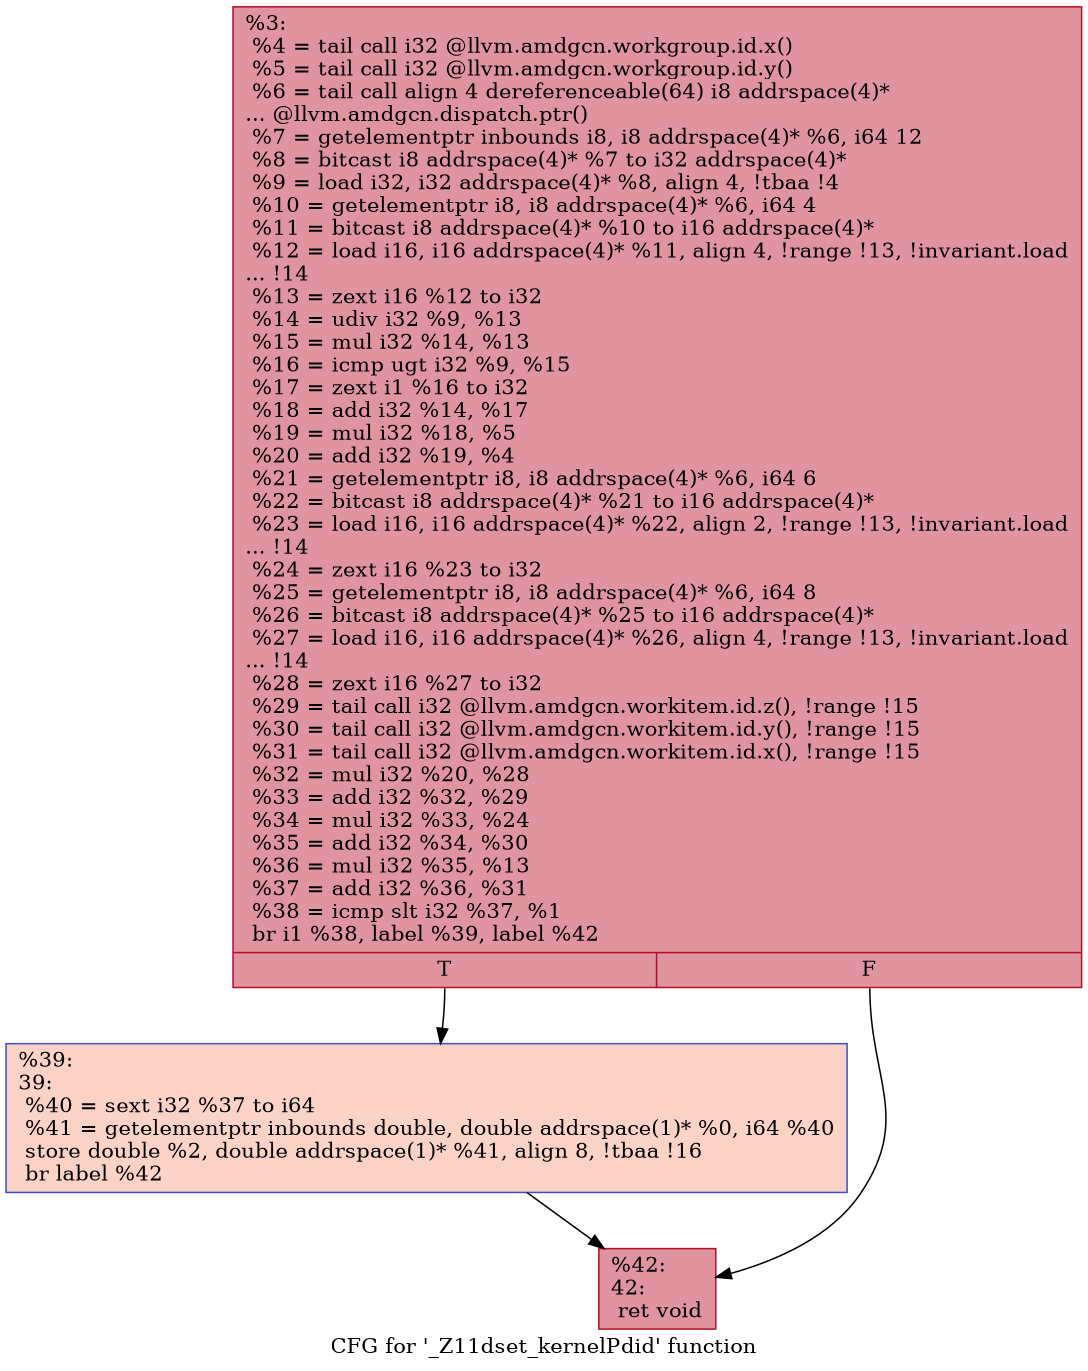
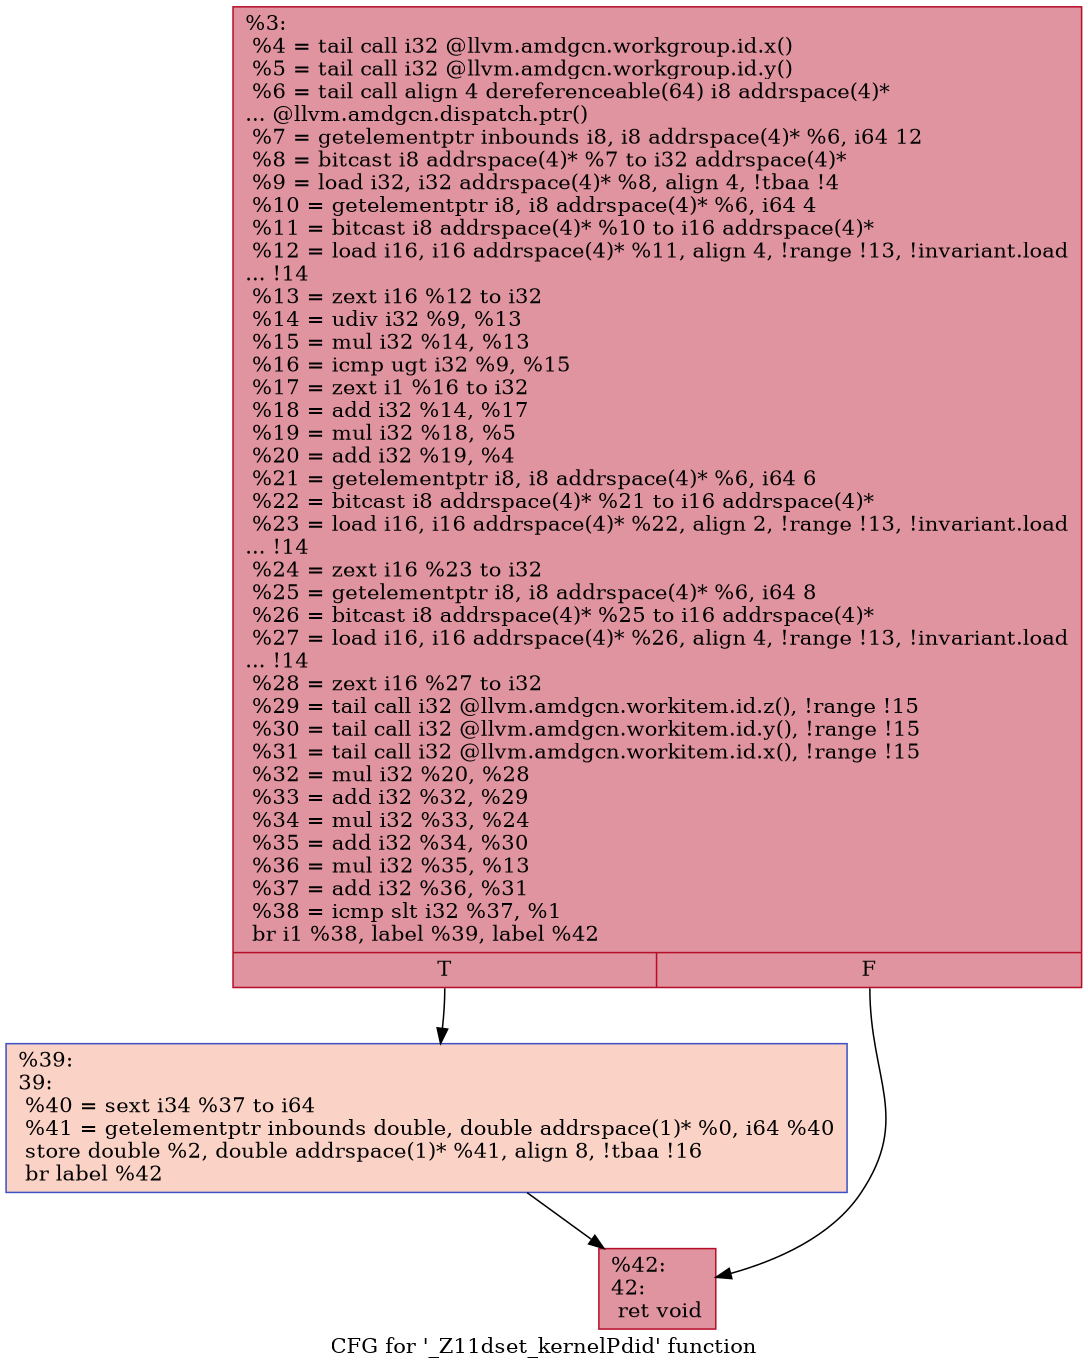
(167, 1106) -> (167, 1106)
